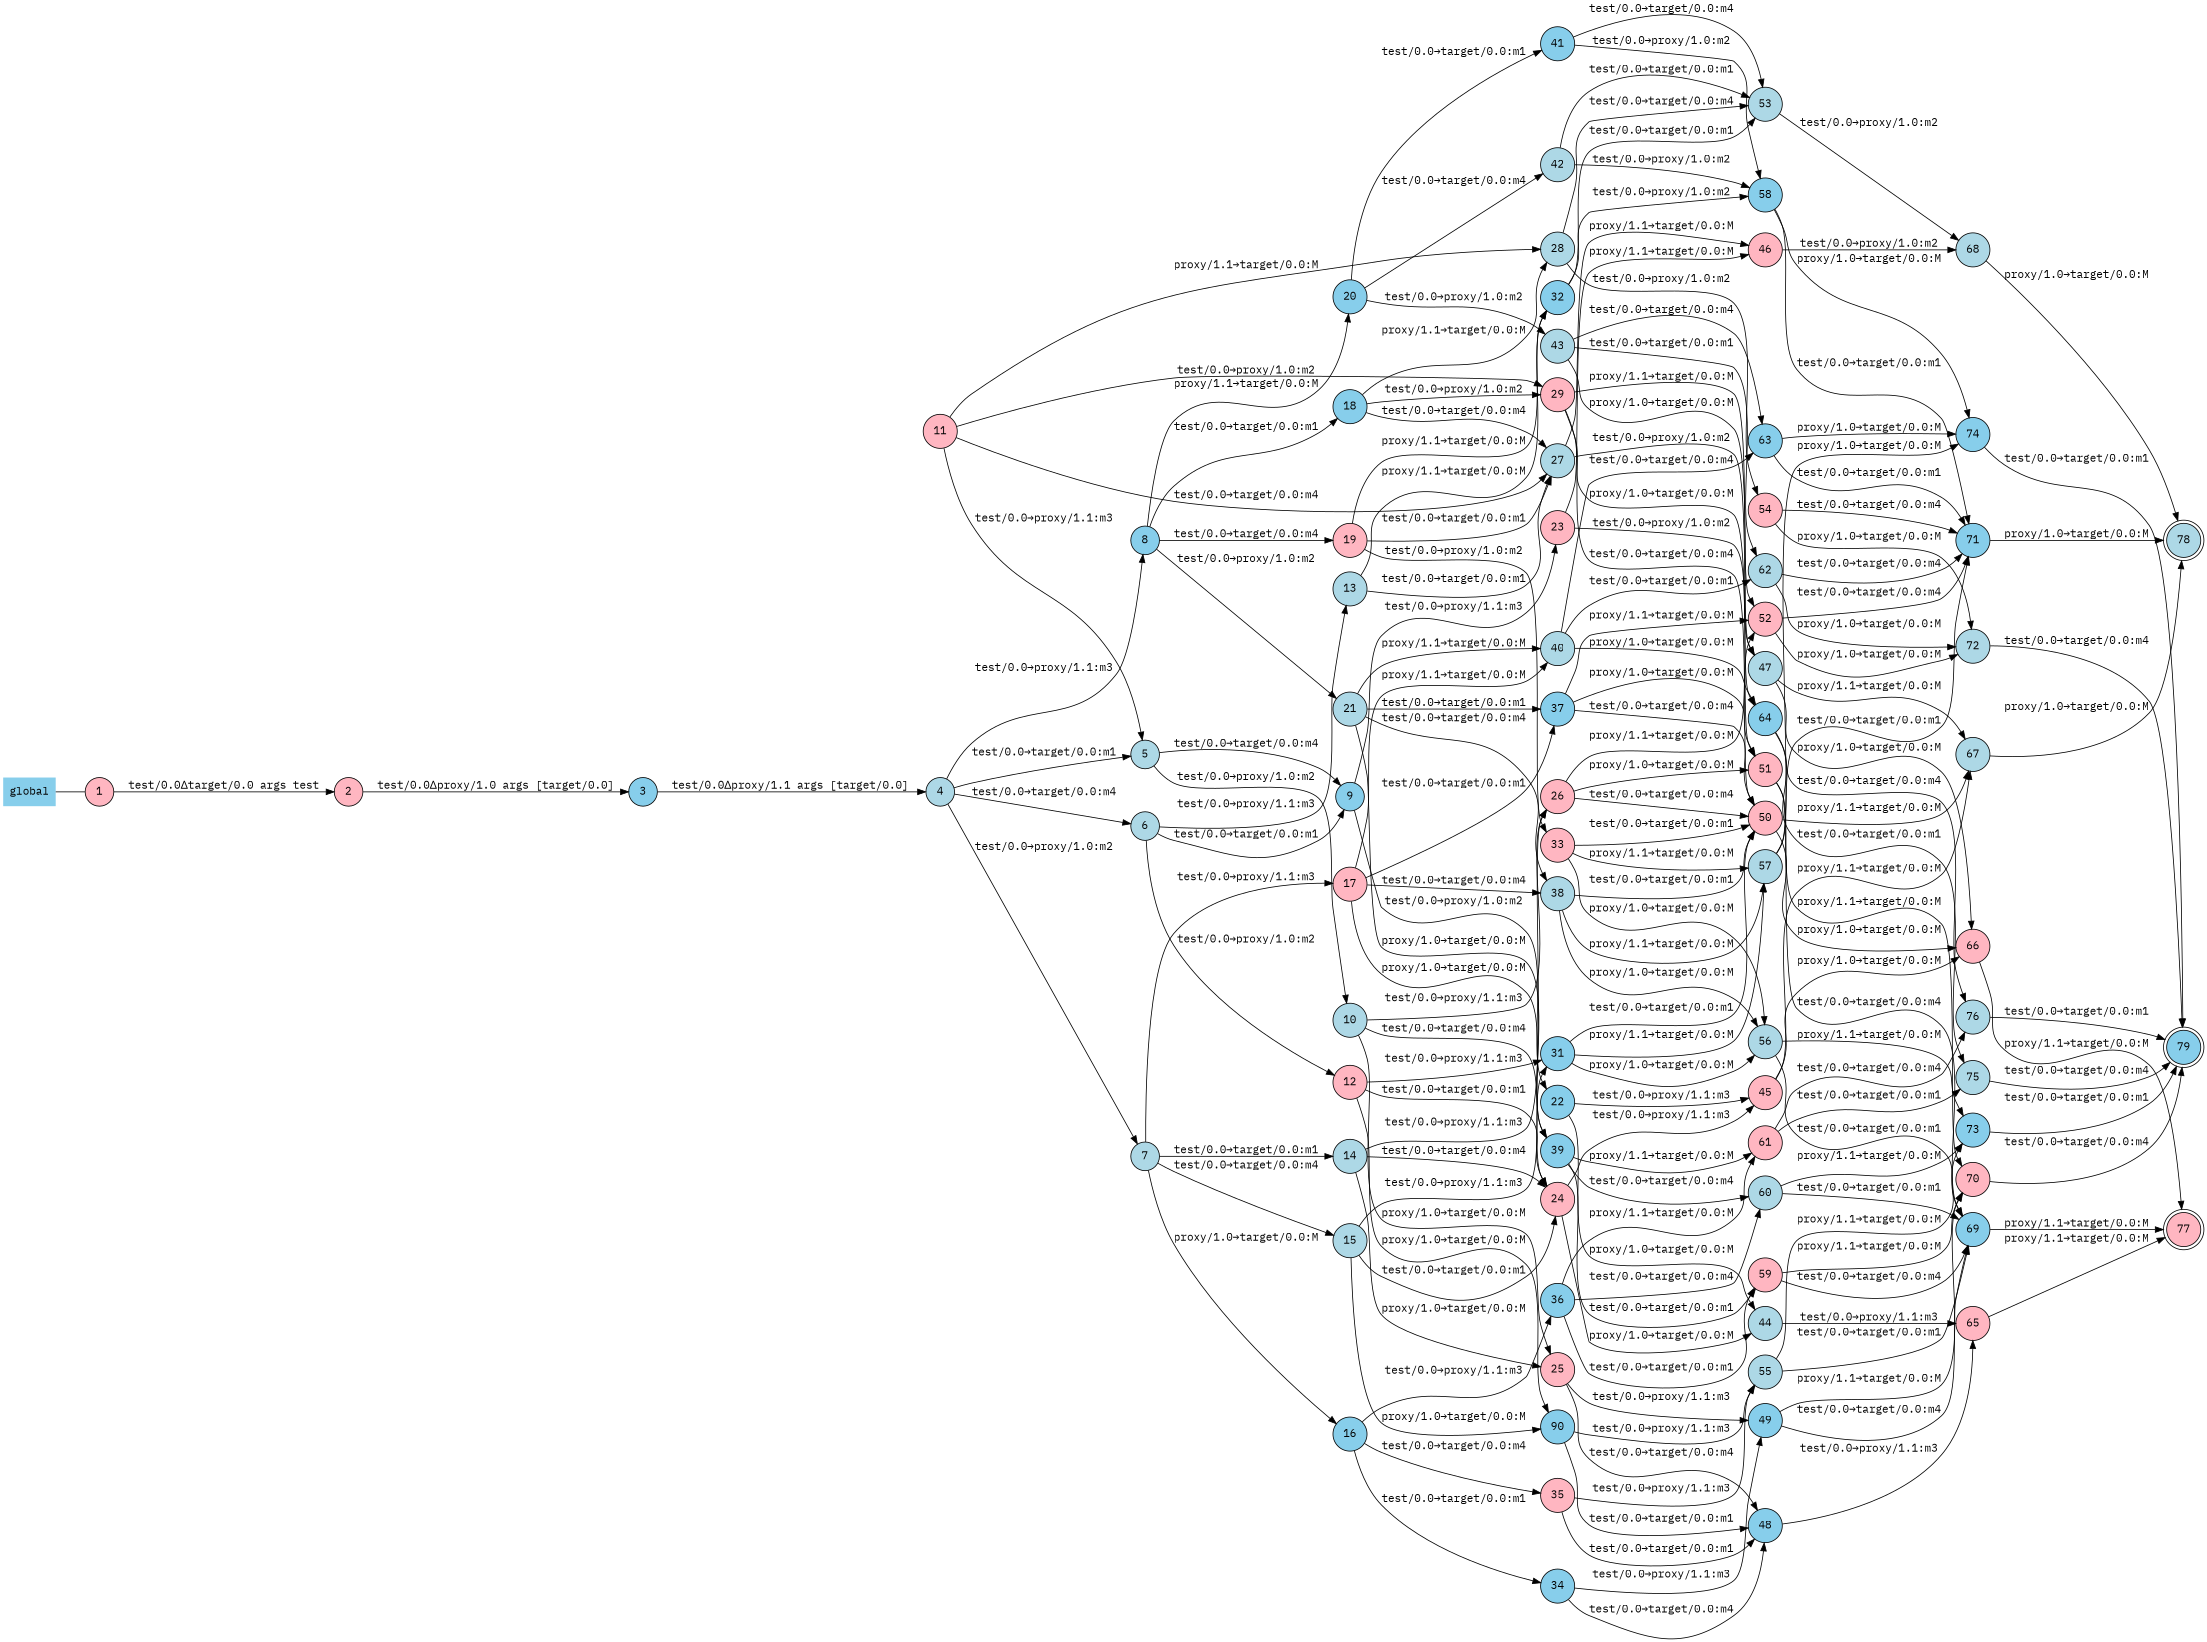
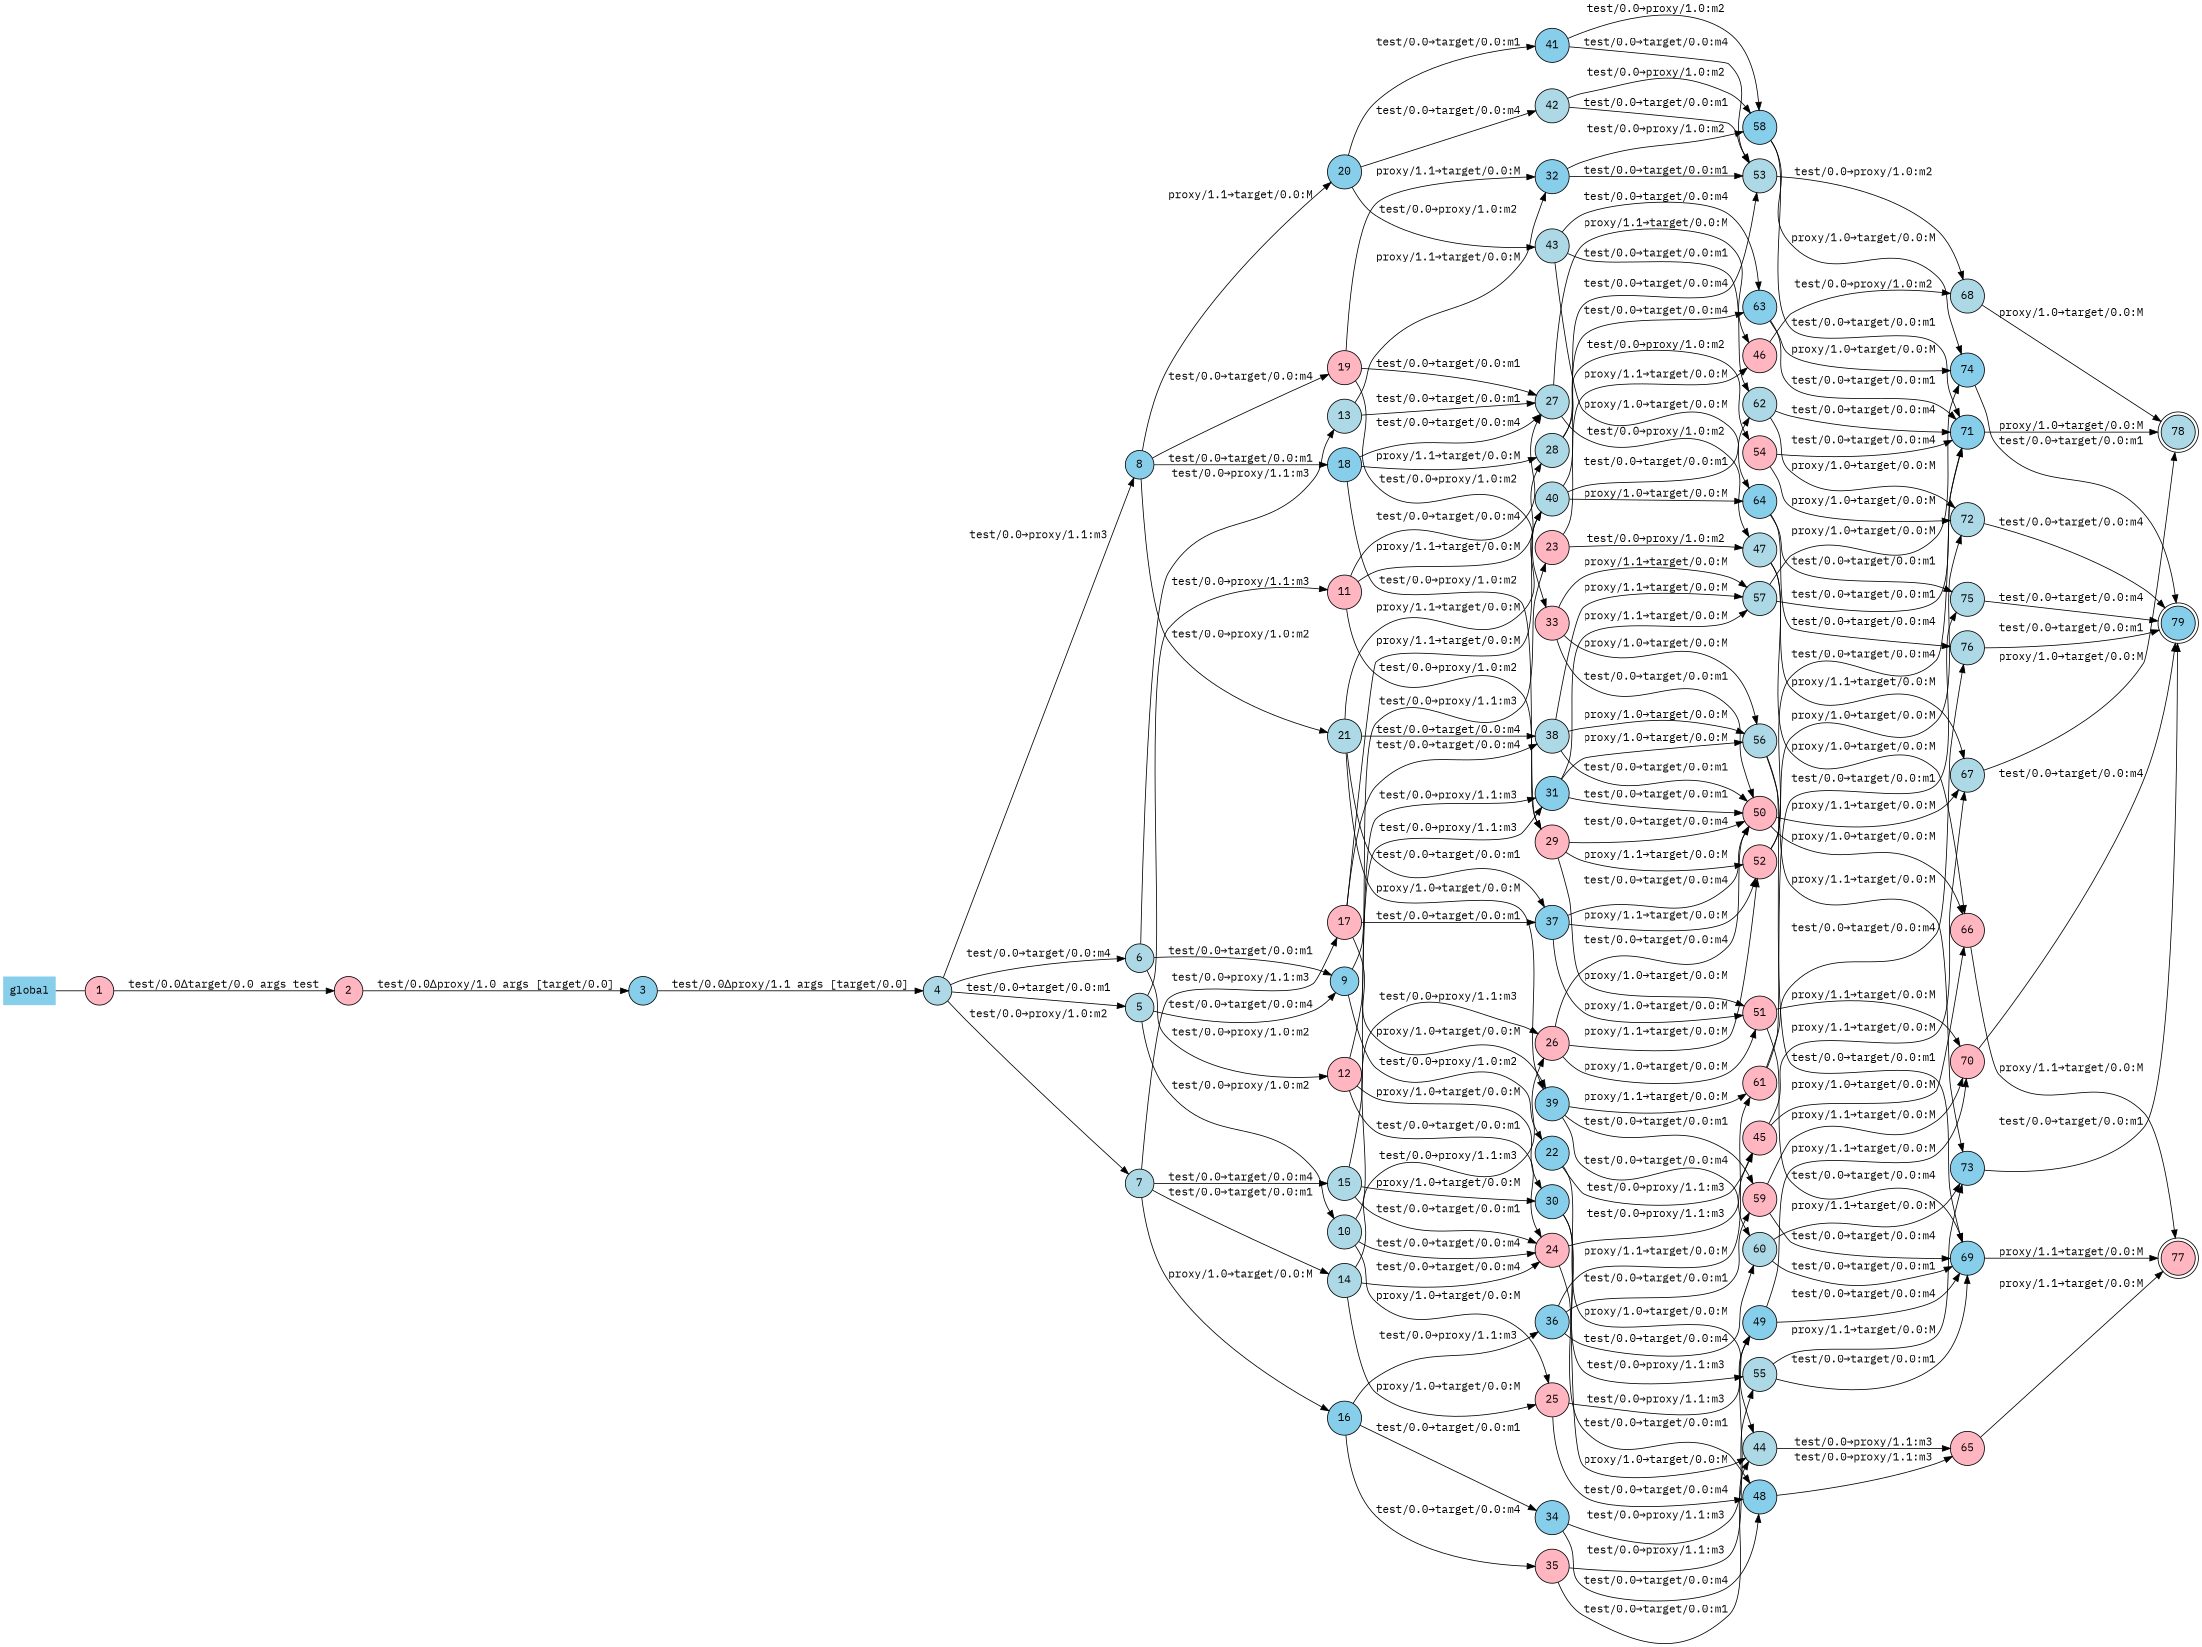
(1041, 591) -> (1156, 731)
(1558, 1427) -> (1552, 1202)
(1644, 1566) -> (1708, 1631)
